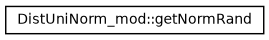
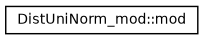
(135, 20) -> (102, 20)
